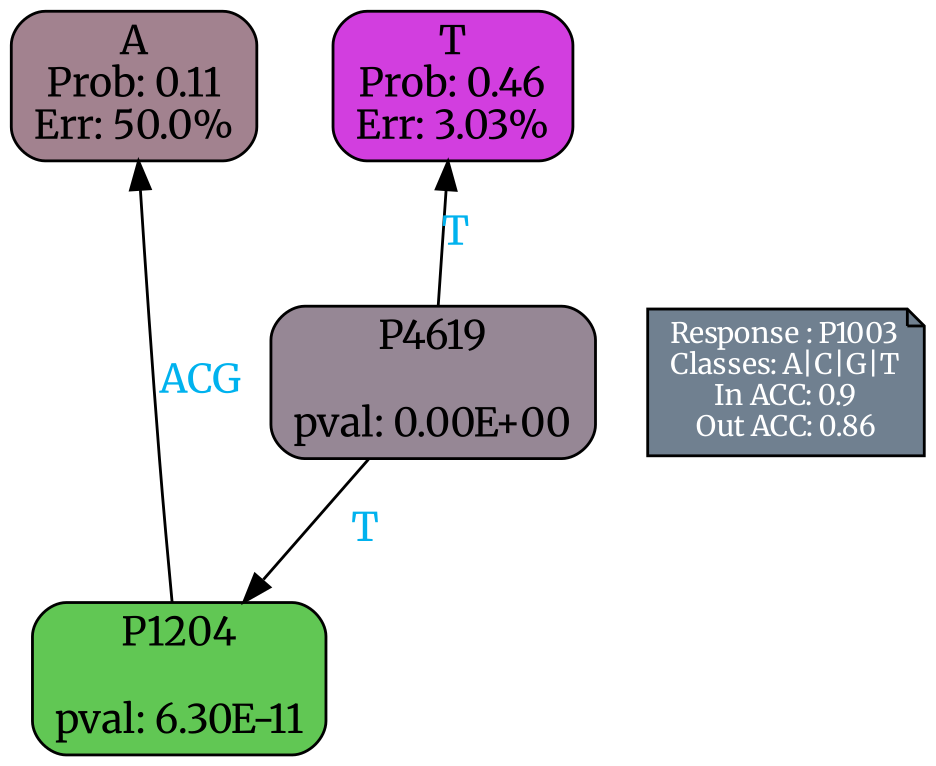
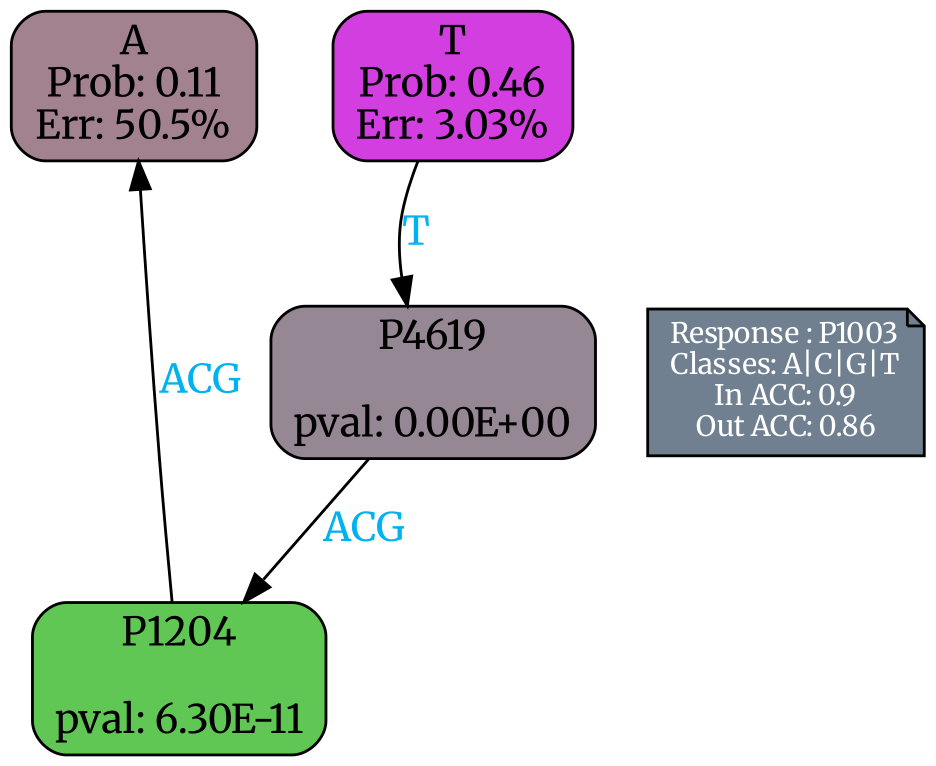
(134, 86) -> (134, 86)
(442, 248) -> (401, 218)
(365, 531) -> (365, 531)
